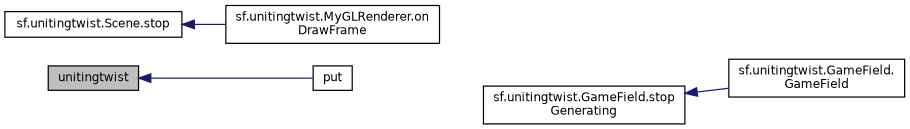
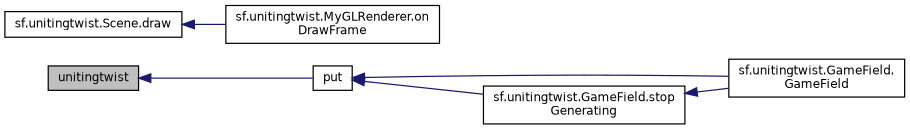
(93, 24) -> (93, 24)
none -> (547, 75)
none -> (424, 88)
